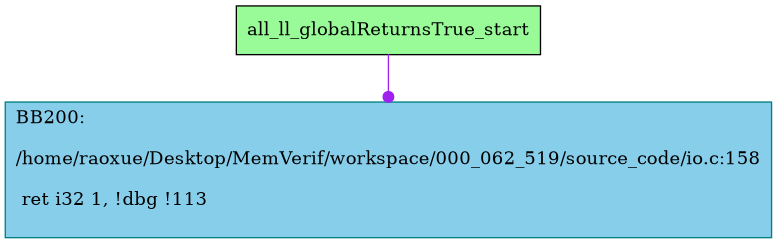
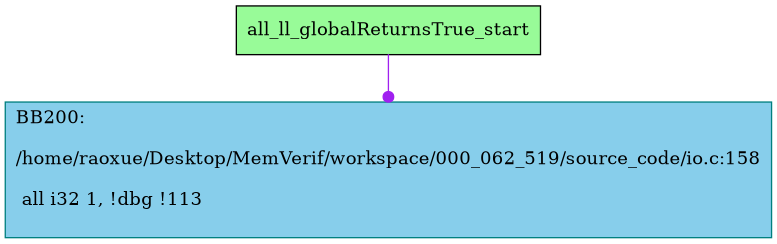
(112, 199) -> (109, 199)
